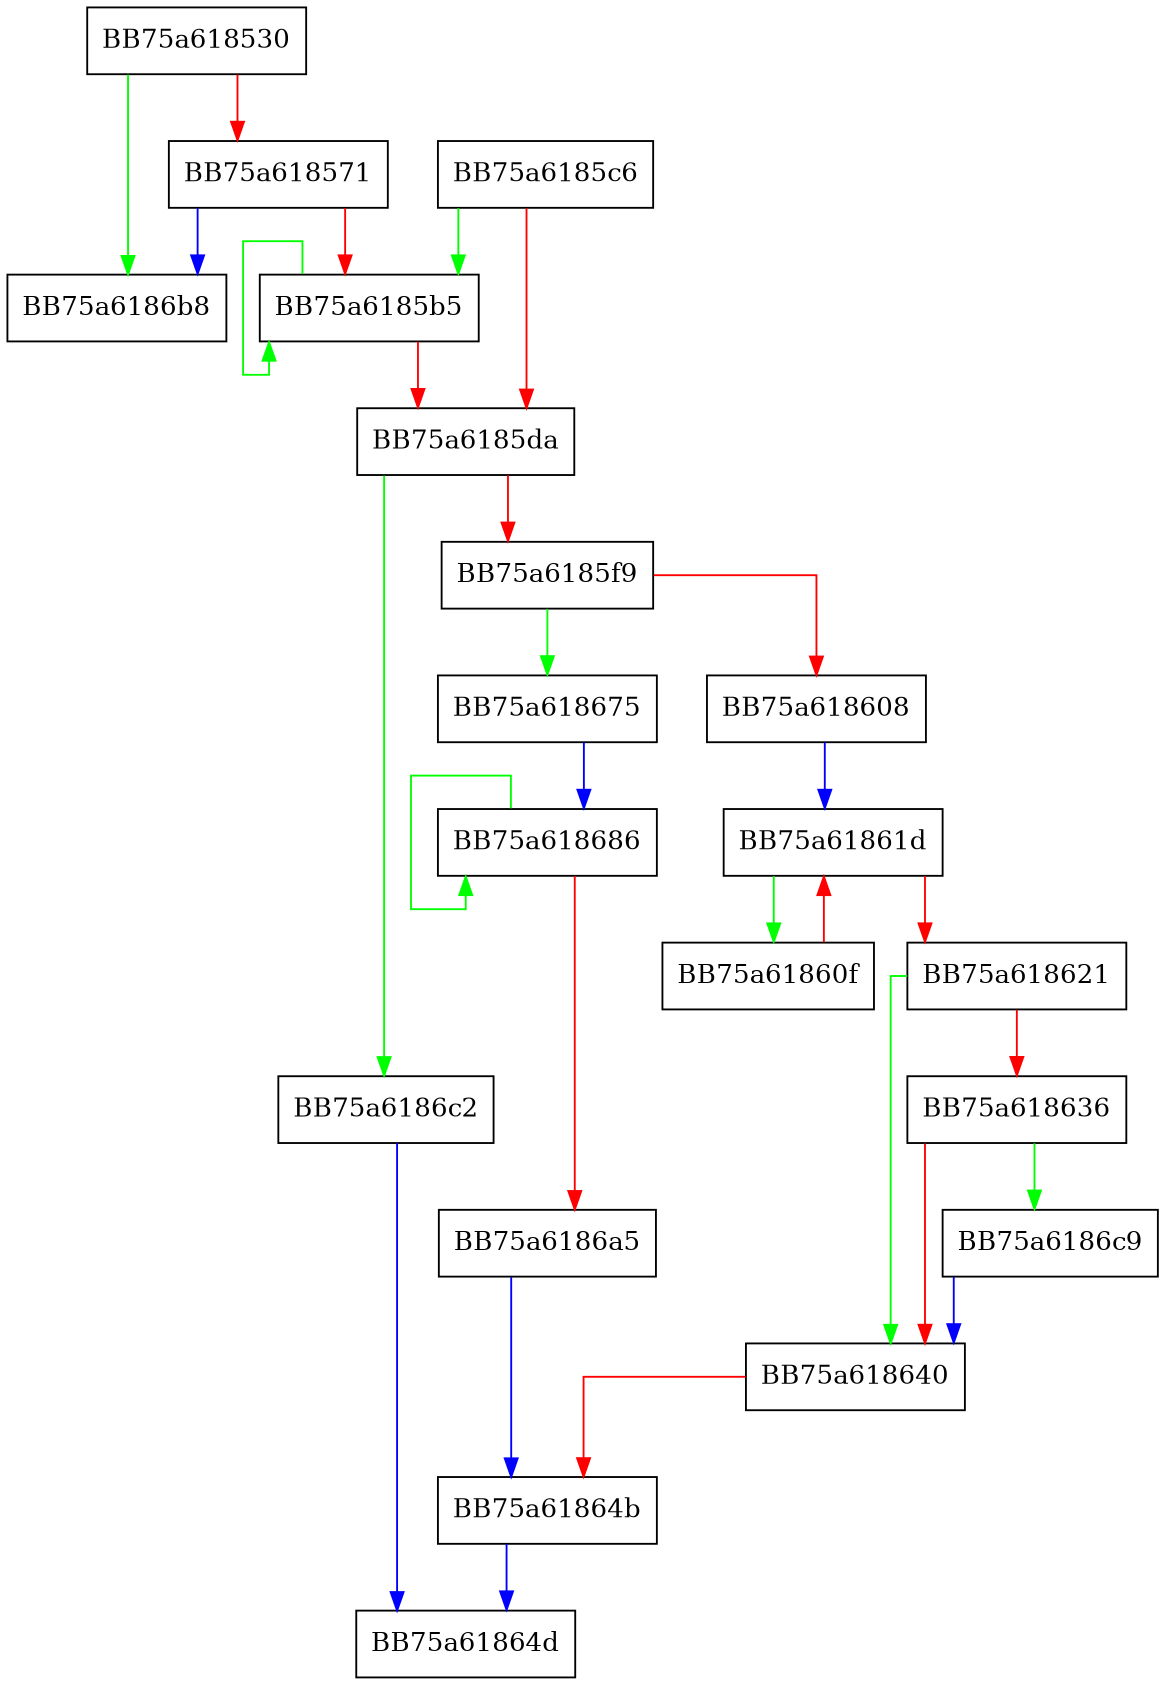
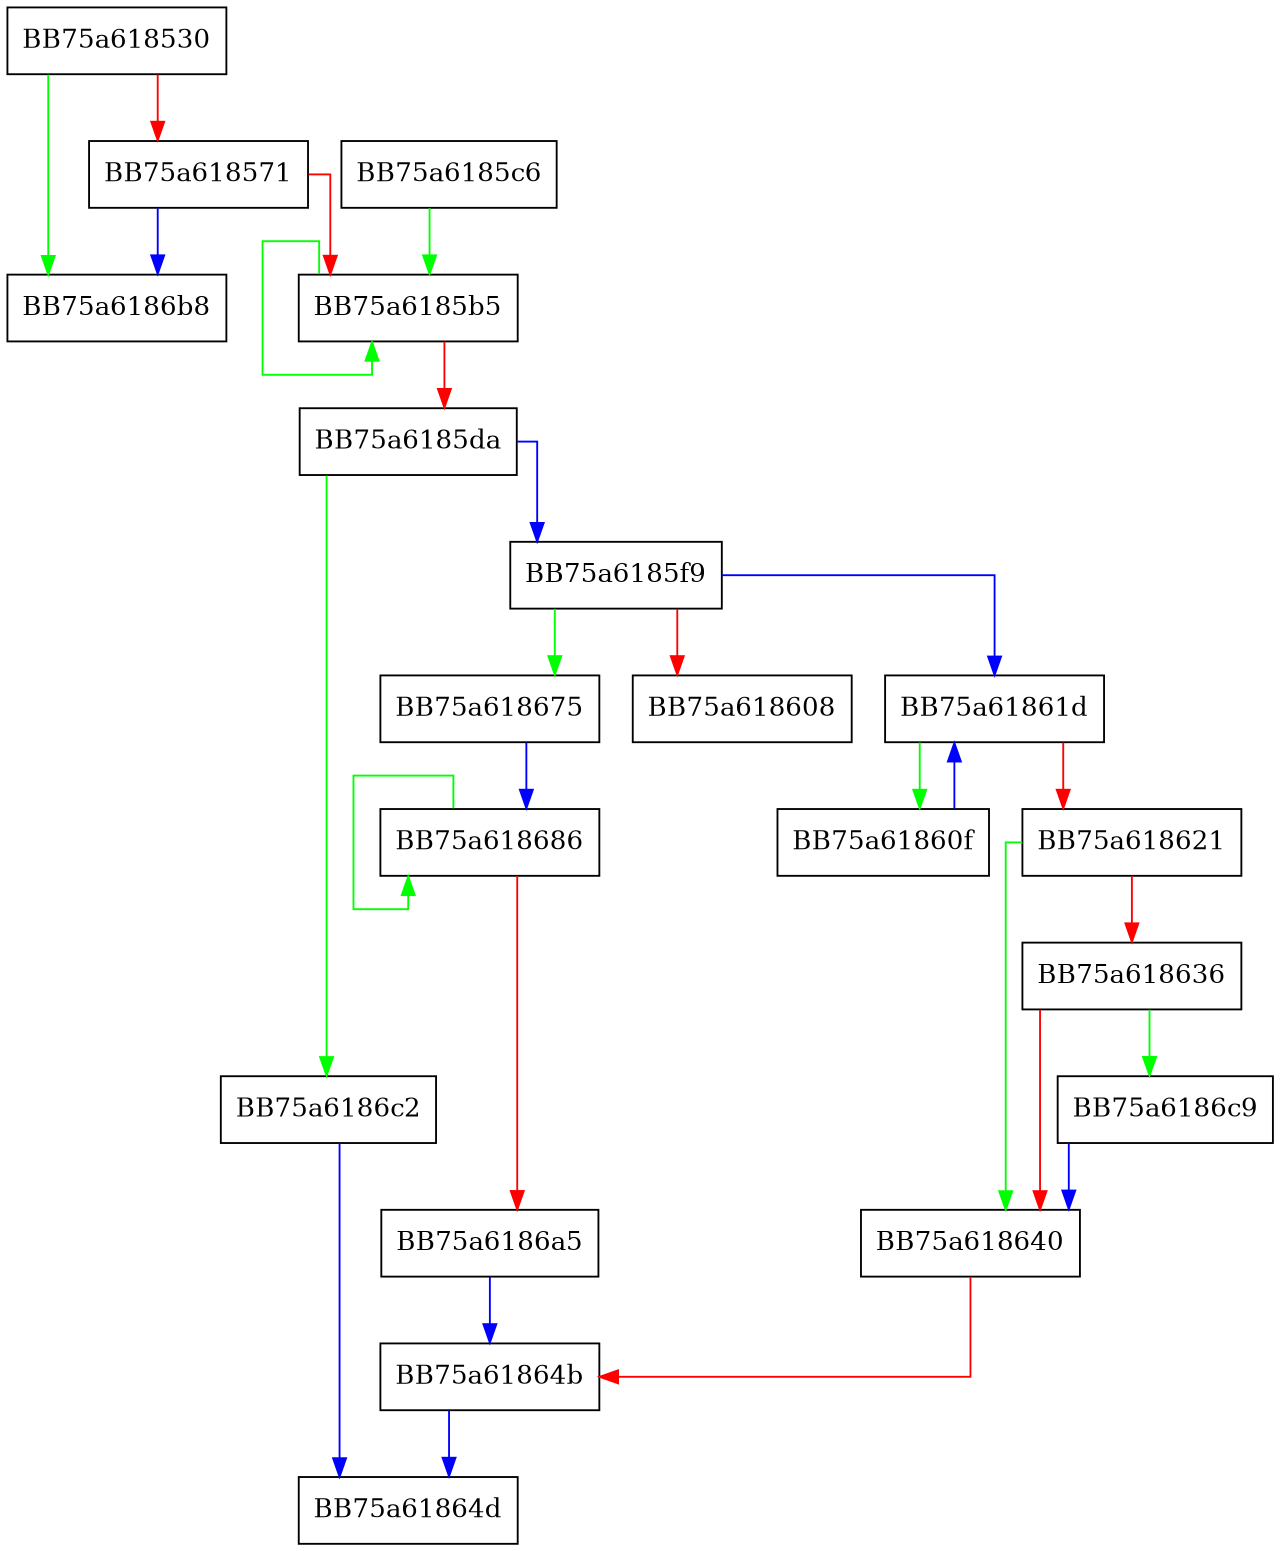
(527, 299) -> none
(508, 499) -> (537, 472)
(825, 766) -> (899, 575)
(824, 919) -> (954, 785)
